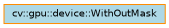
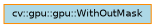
(85, 14) -> (78, 14)
